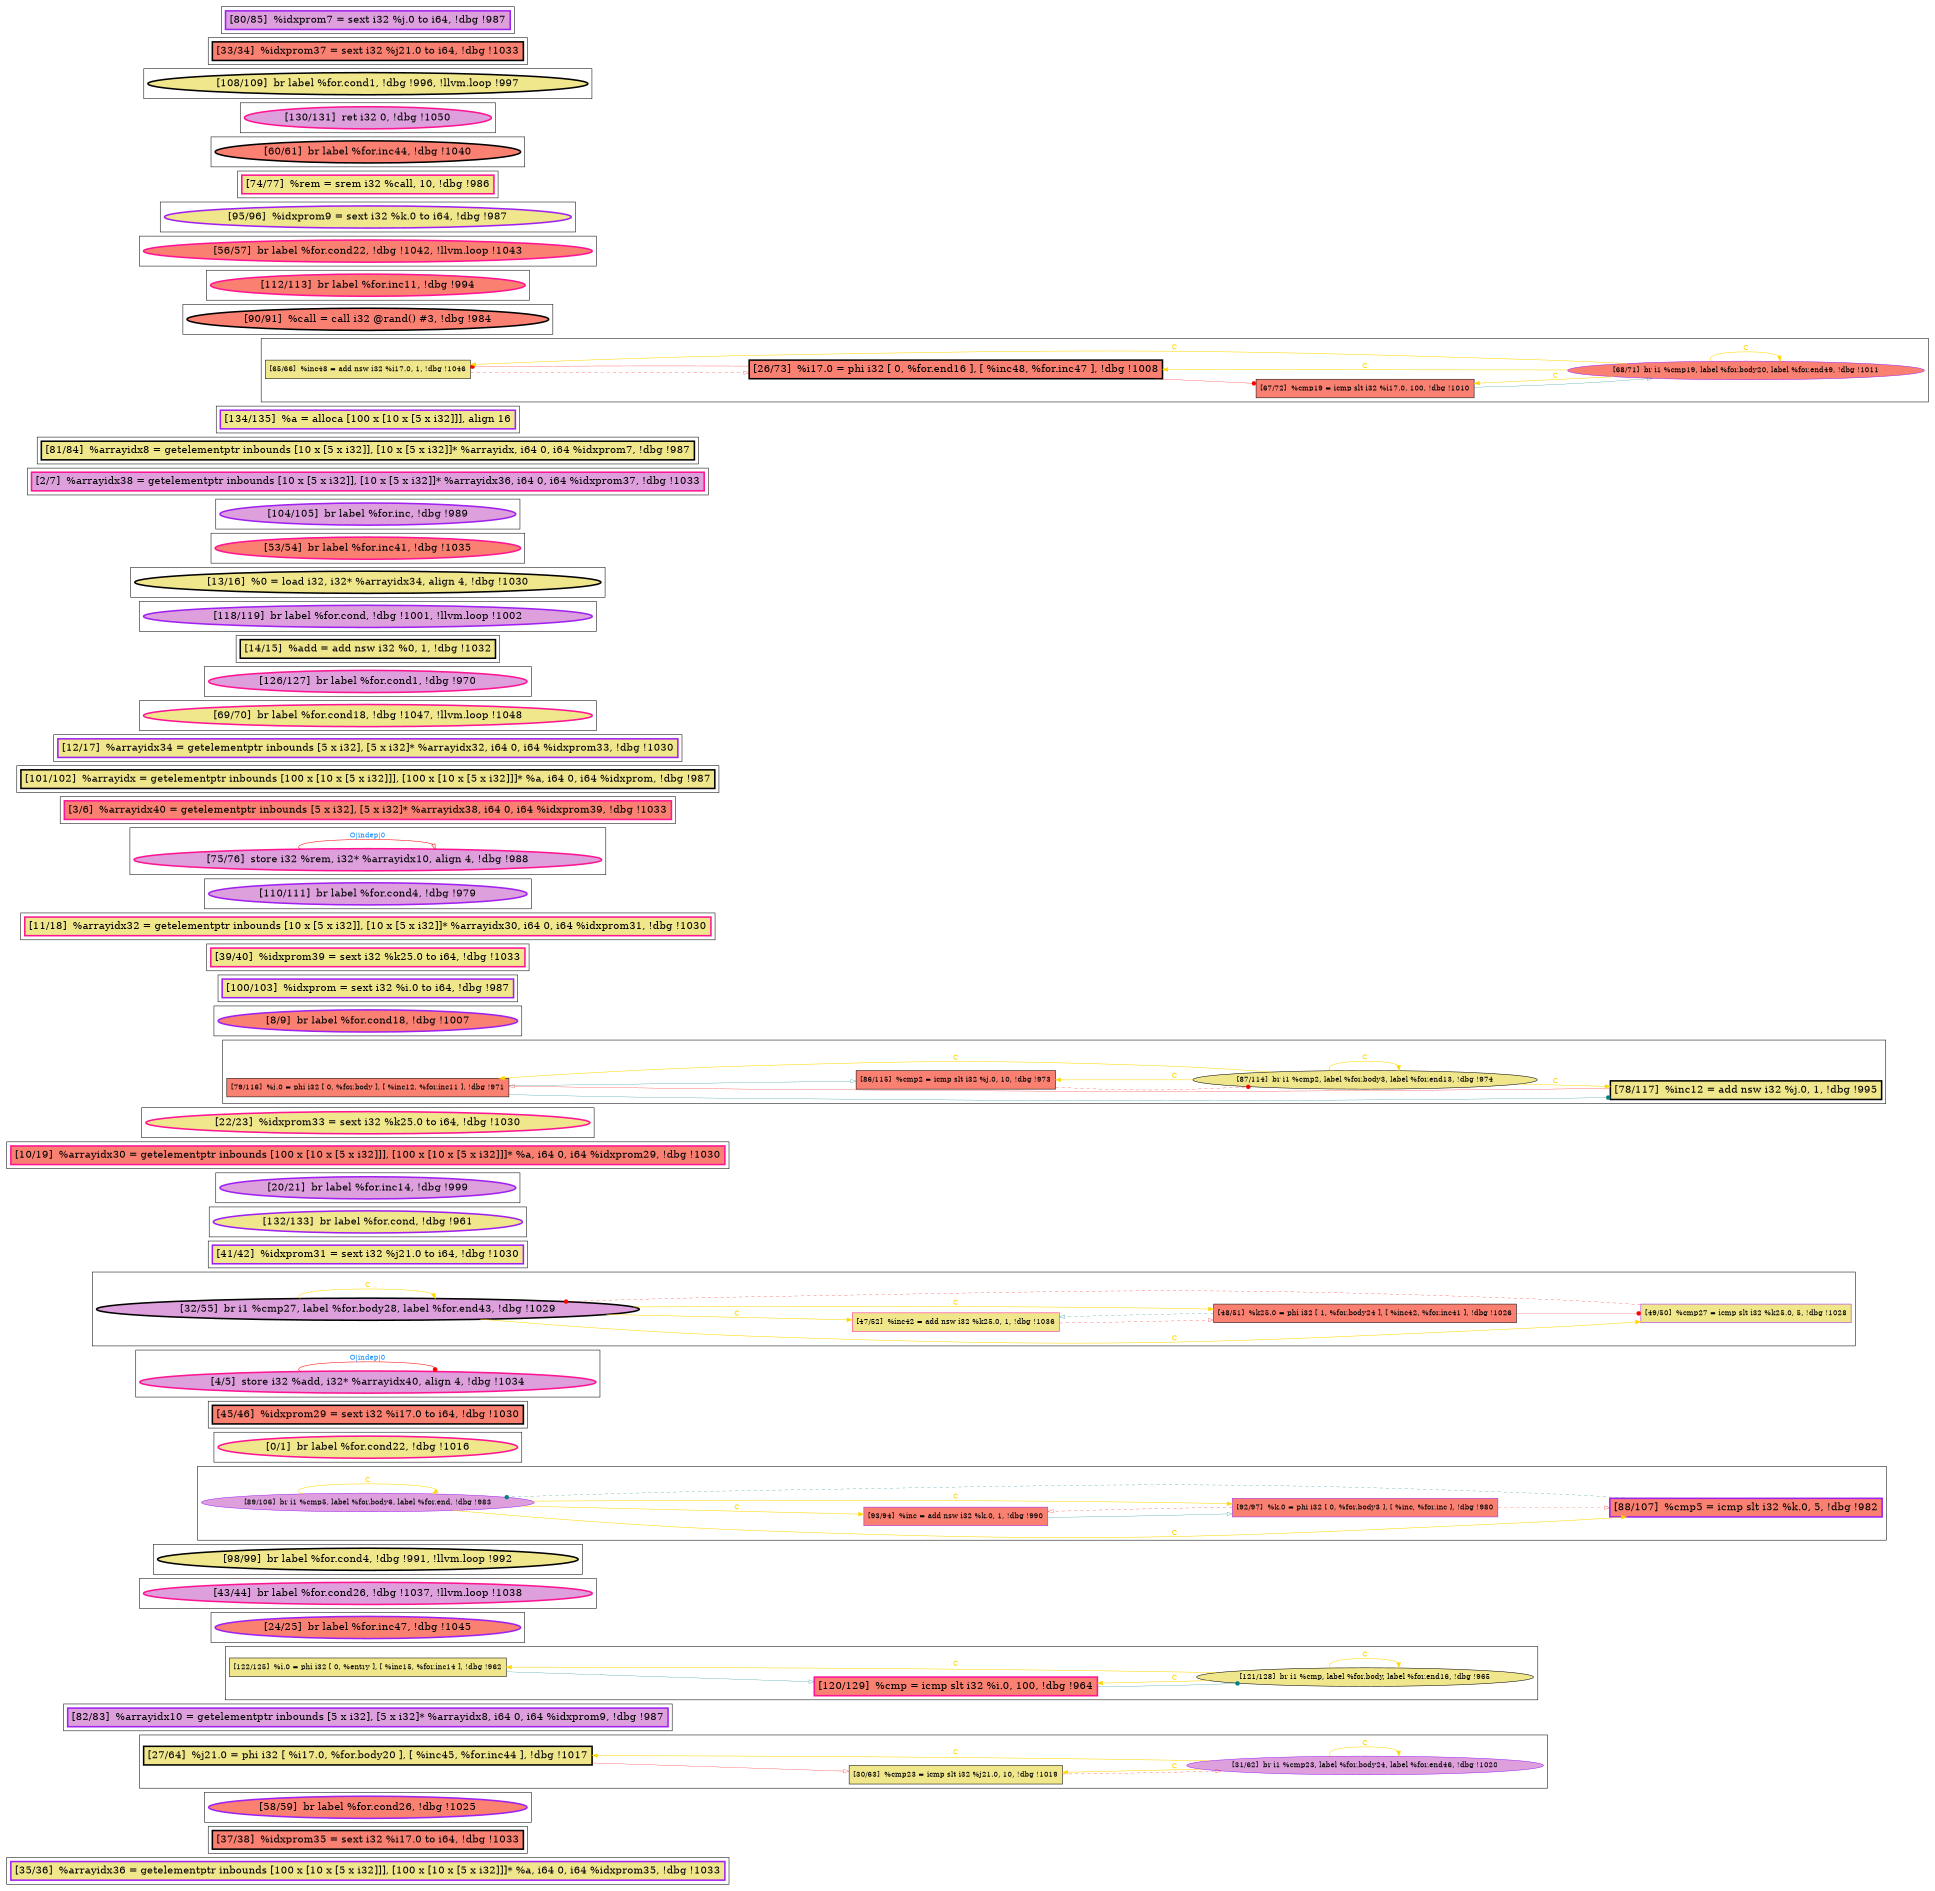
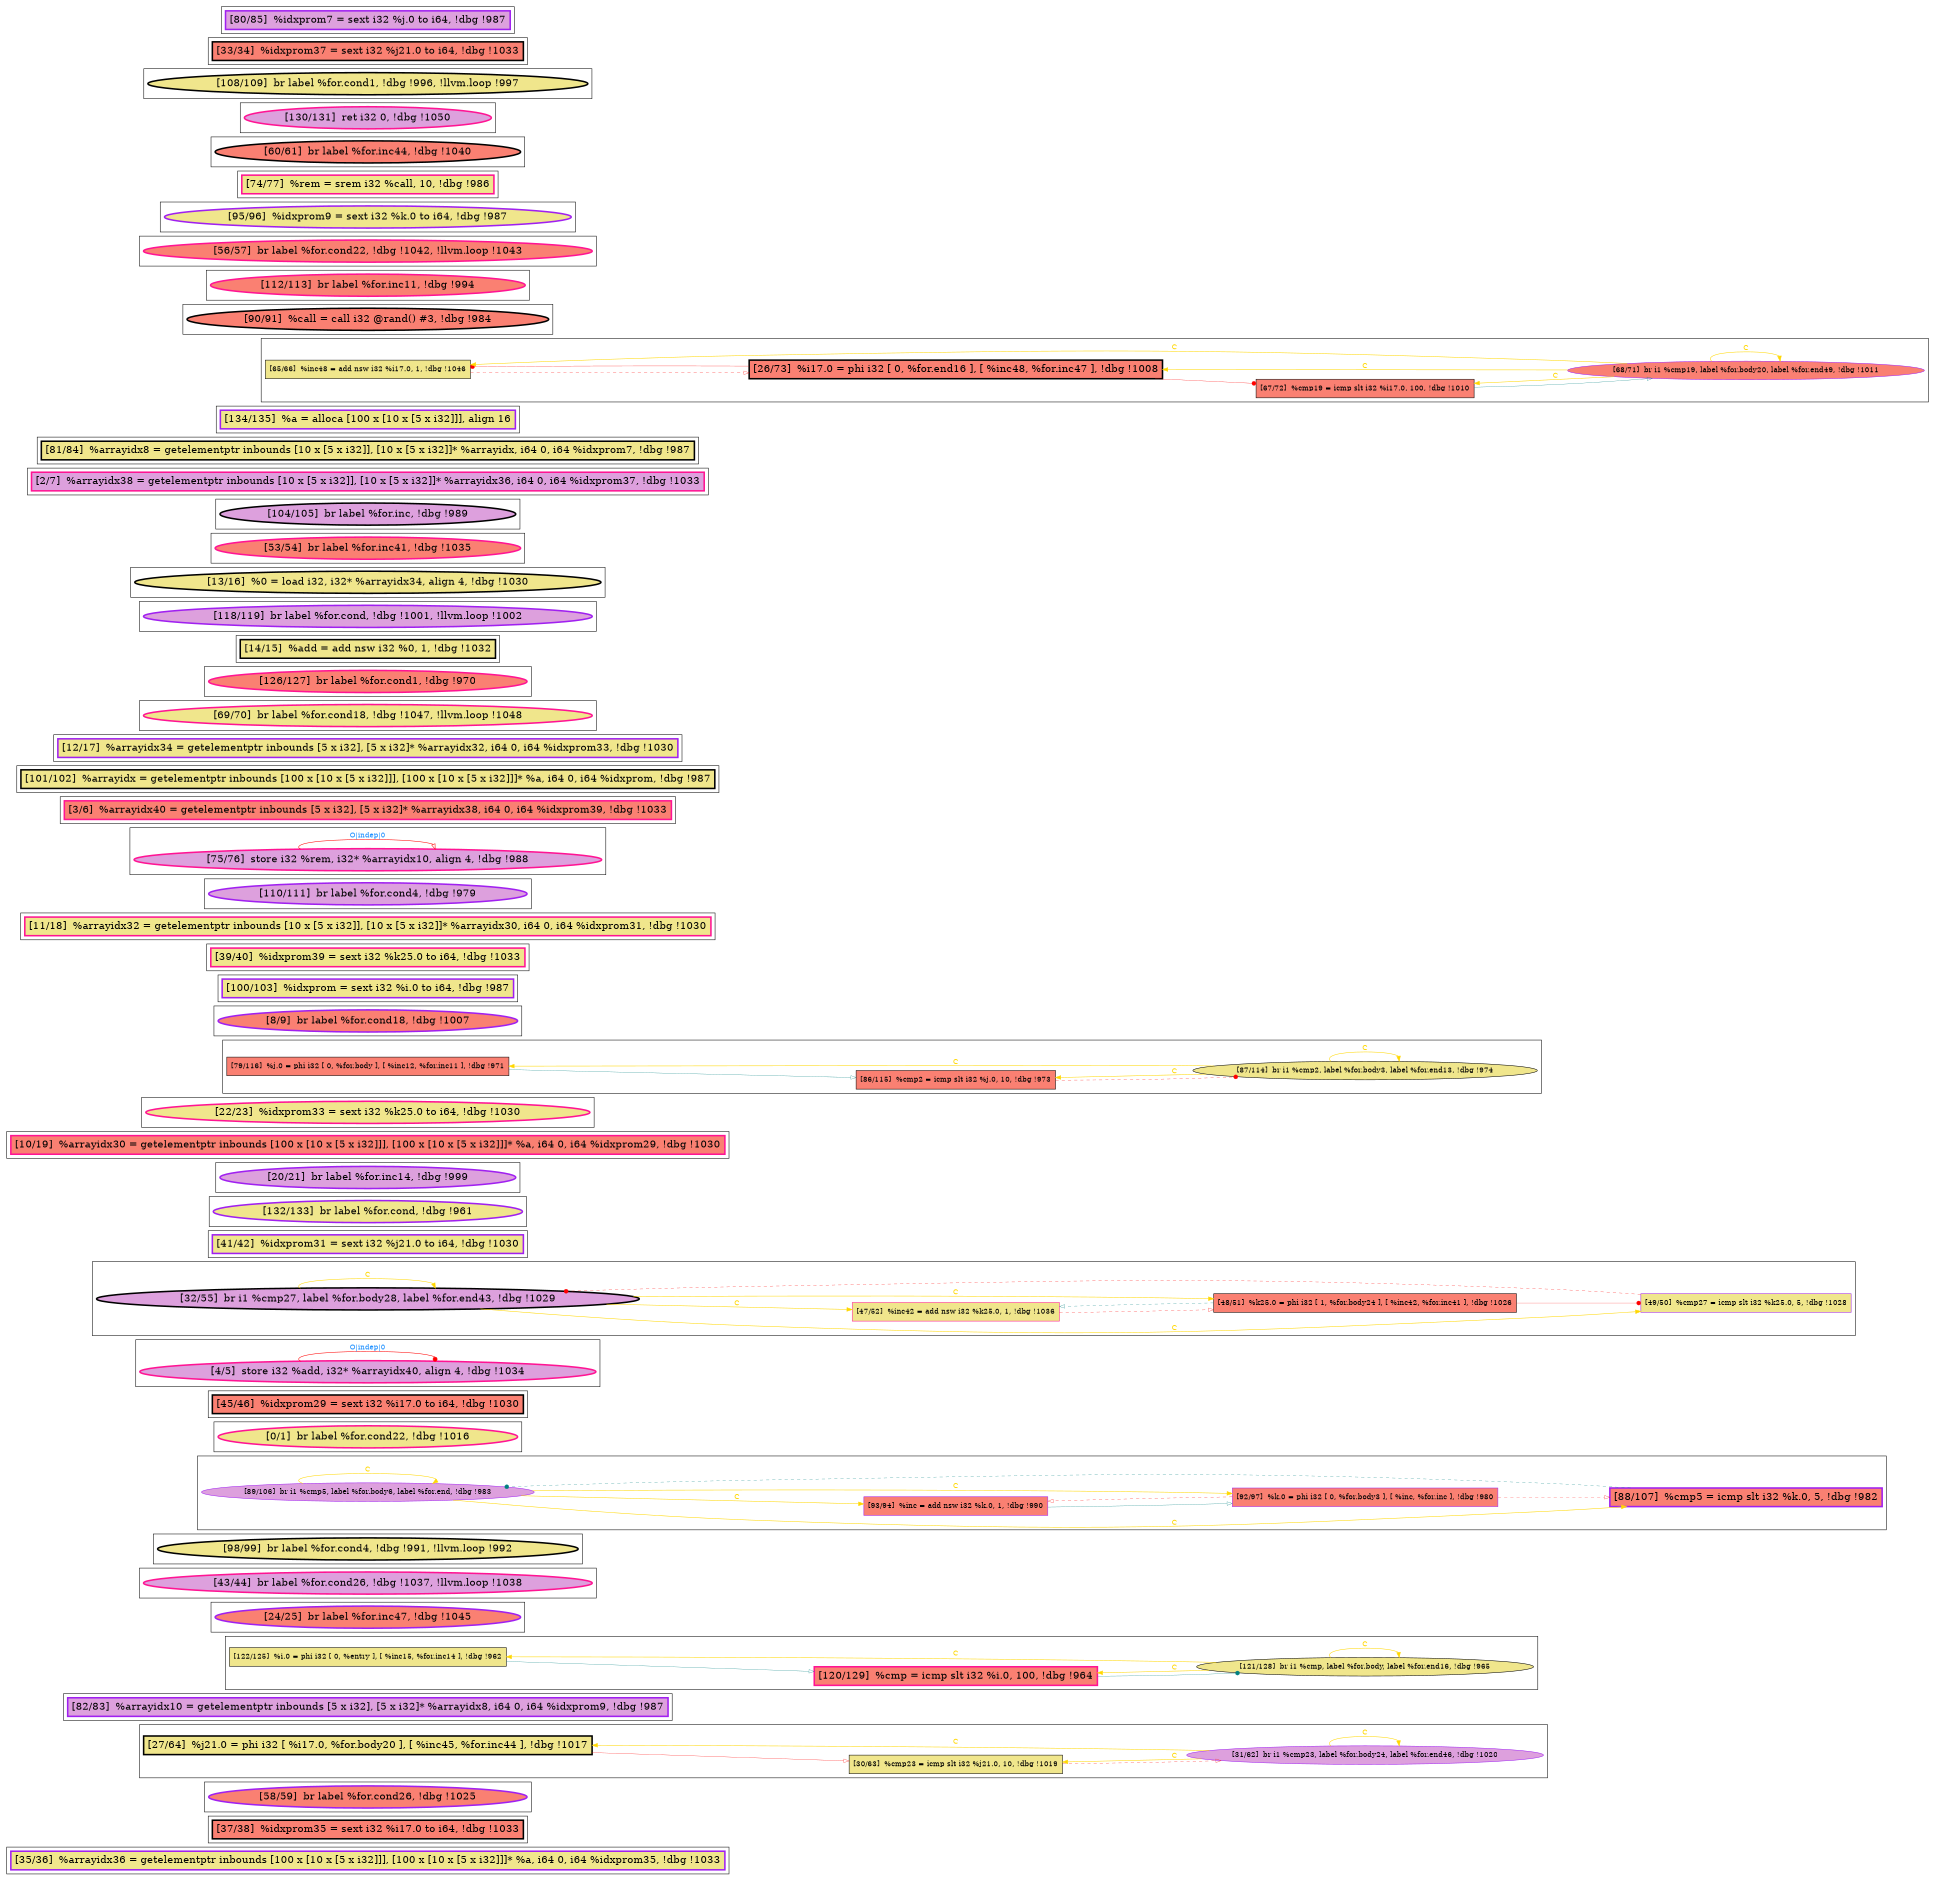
(368, 514) -> (368, 514)
(368, 681) -> (368, 681)
(1746, 1090) -> none
